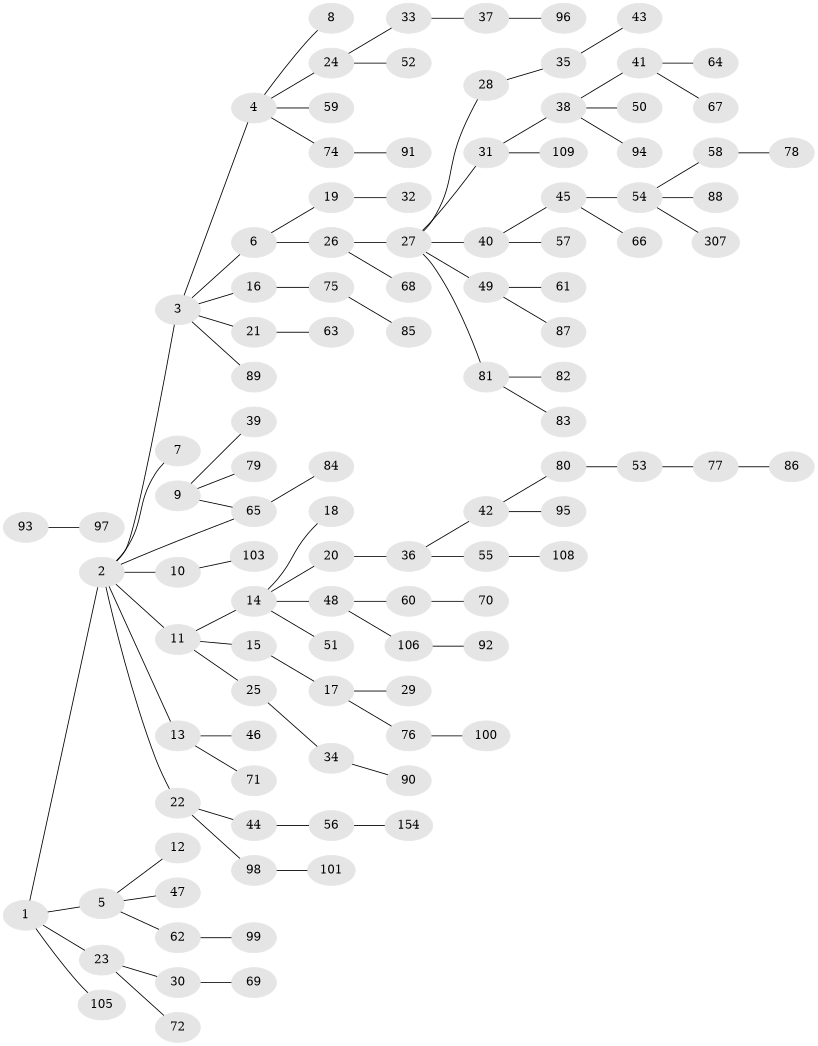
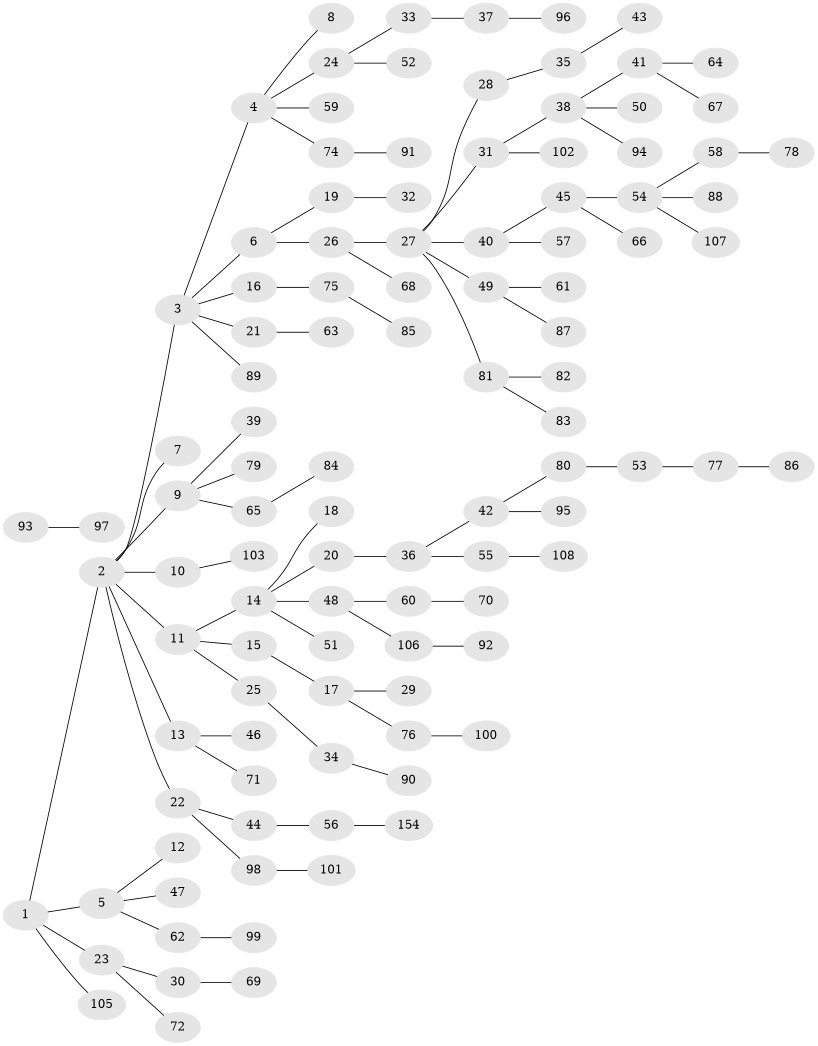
(564, 153) -> (564, 153)
(716, 243) -> (716, 243)
(177, 541) -> (141, 534)
